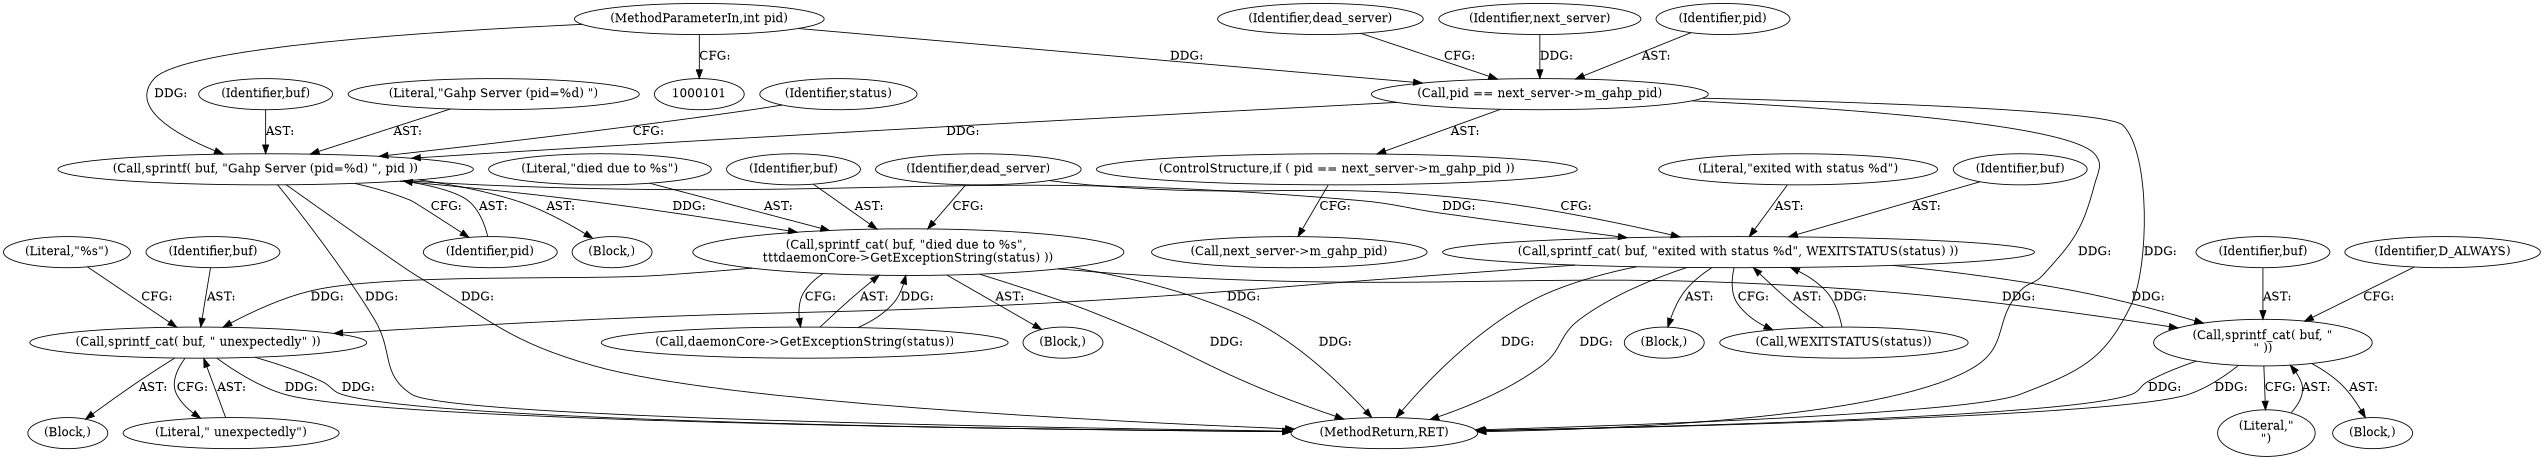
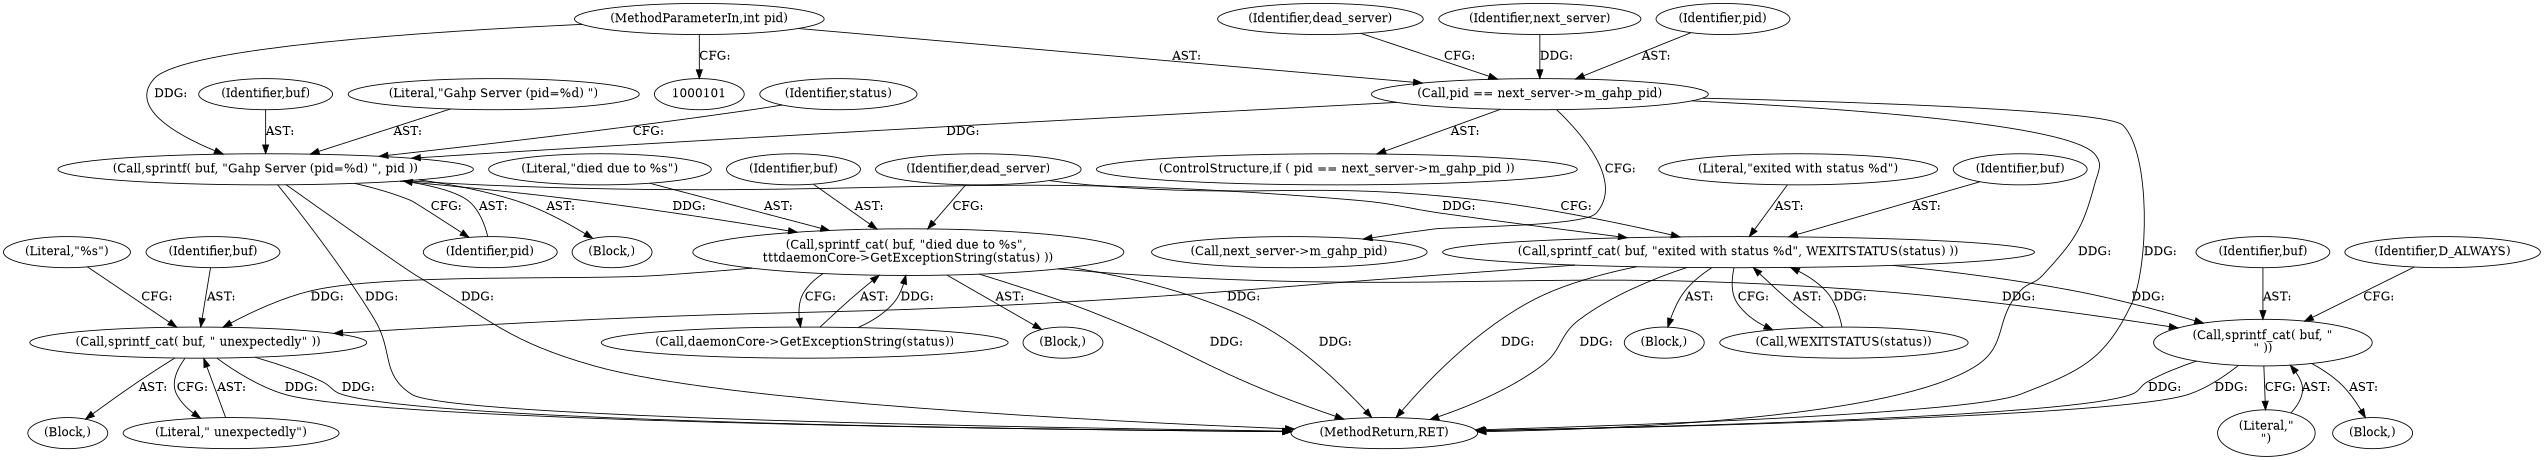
(1189, 57) -> (1189, 57)
(1315, 207) -> (1554, 223)
